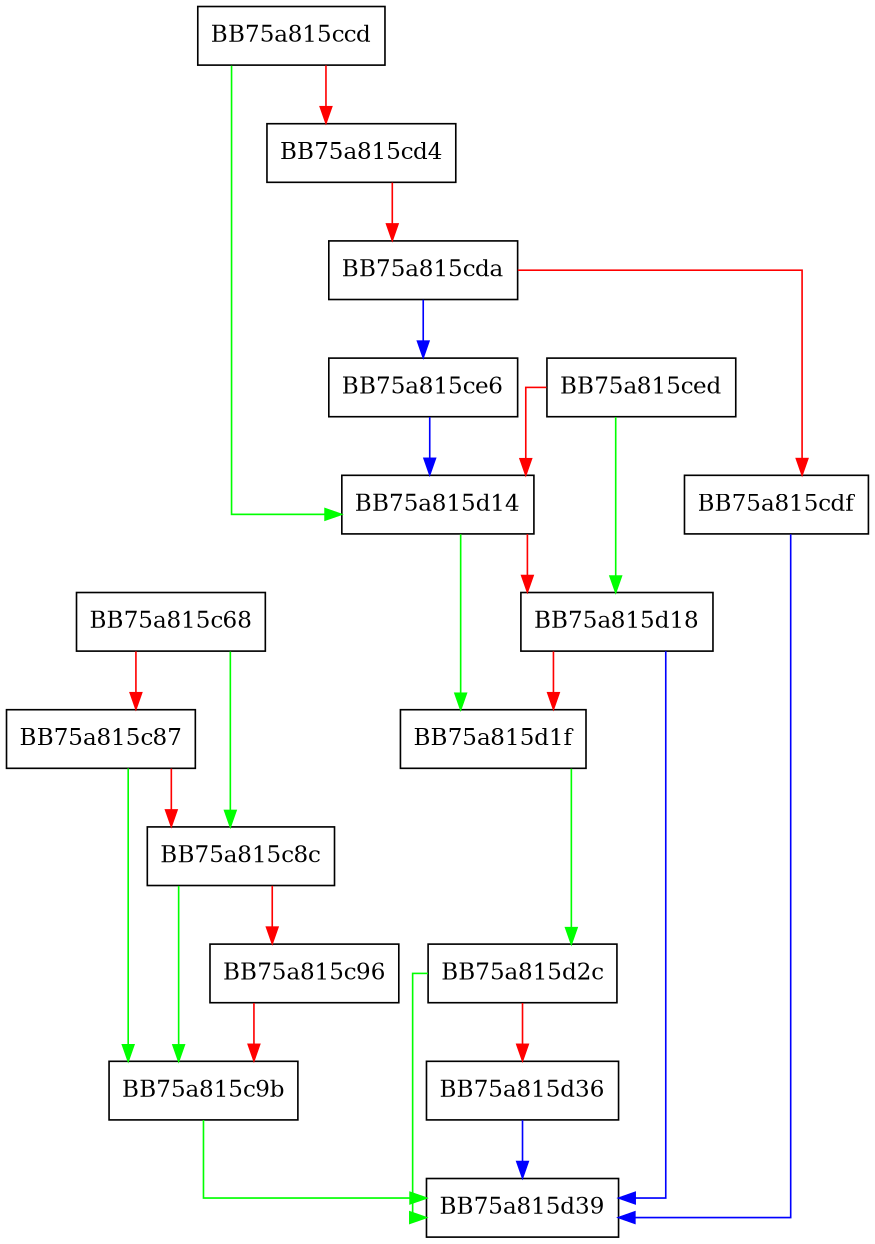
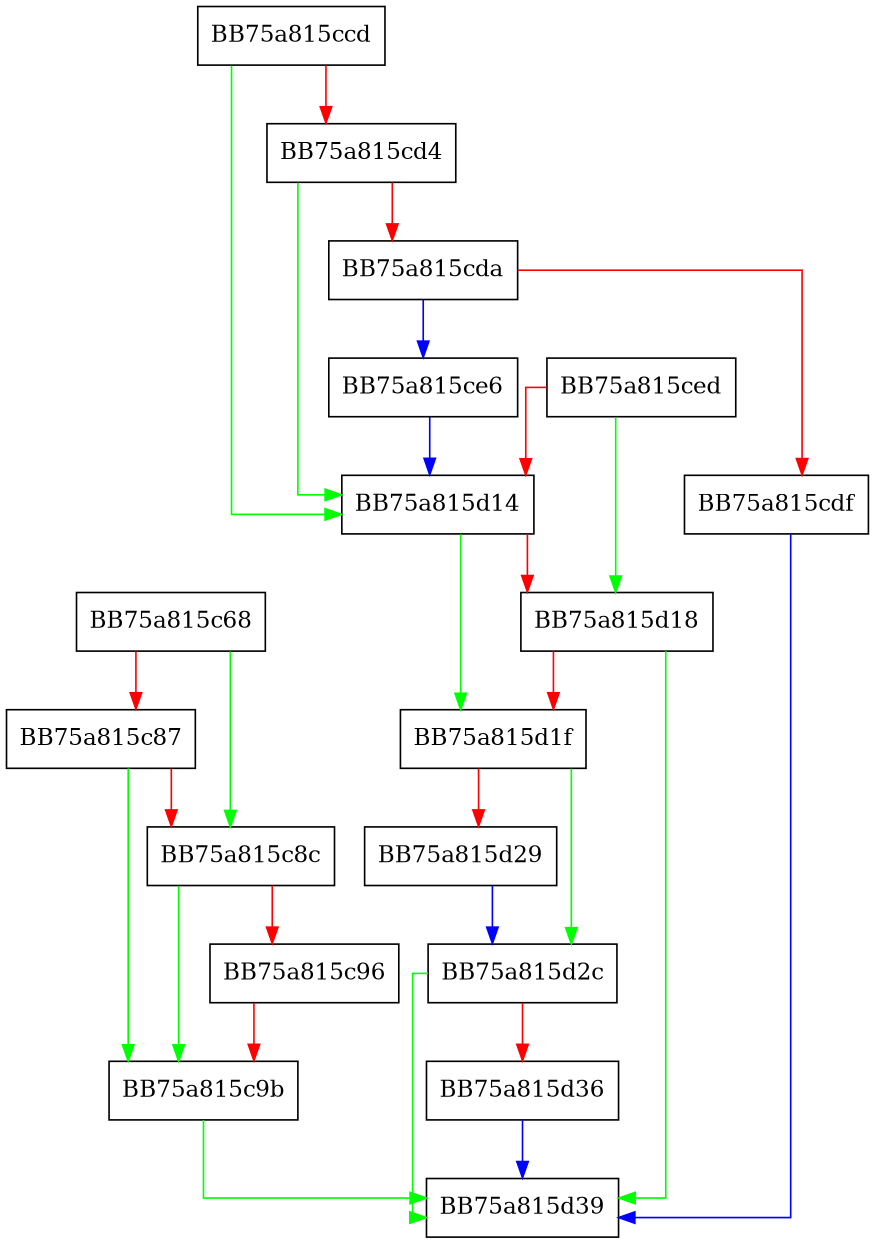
none -> (298, 352)
none -> (461, 856)
(666, 940) -> (666, 940)
